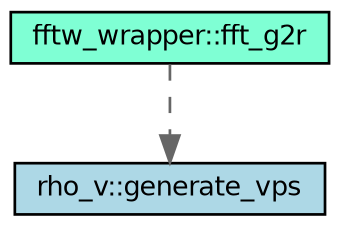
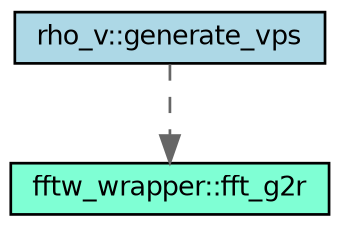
(170, 100) -> (170, 100)
